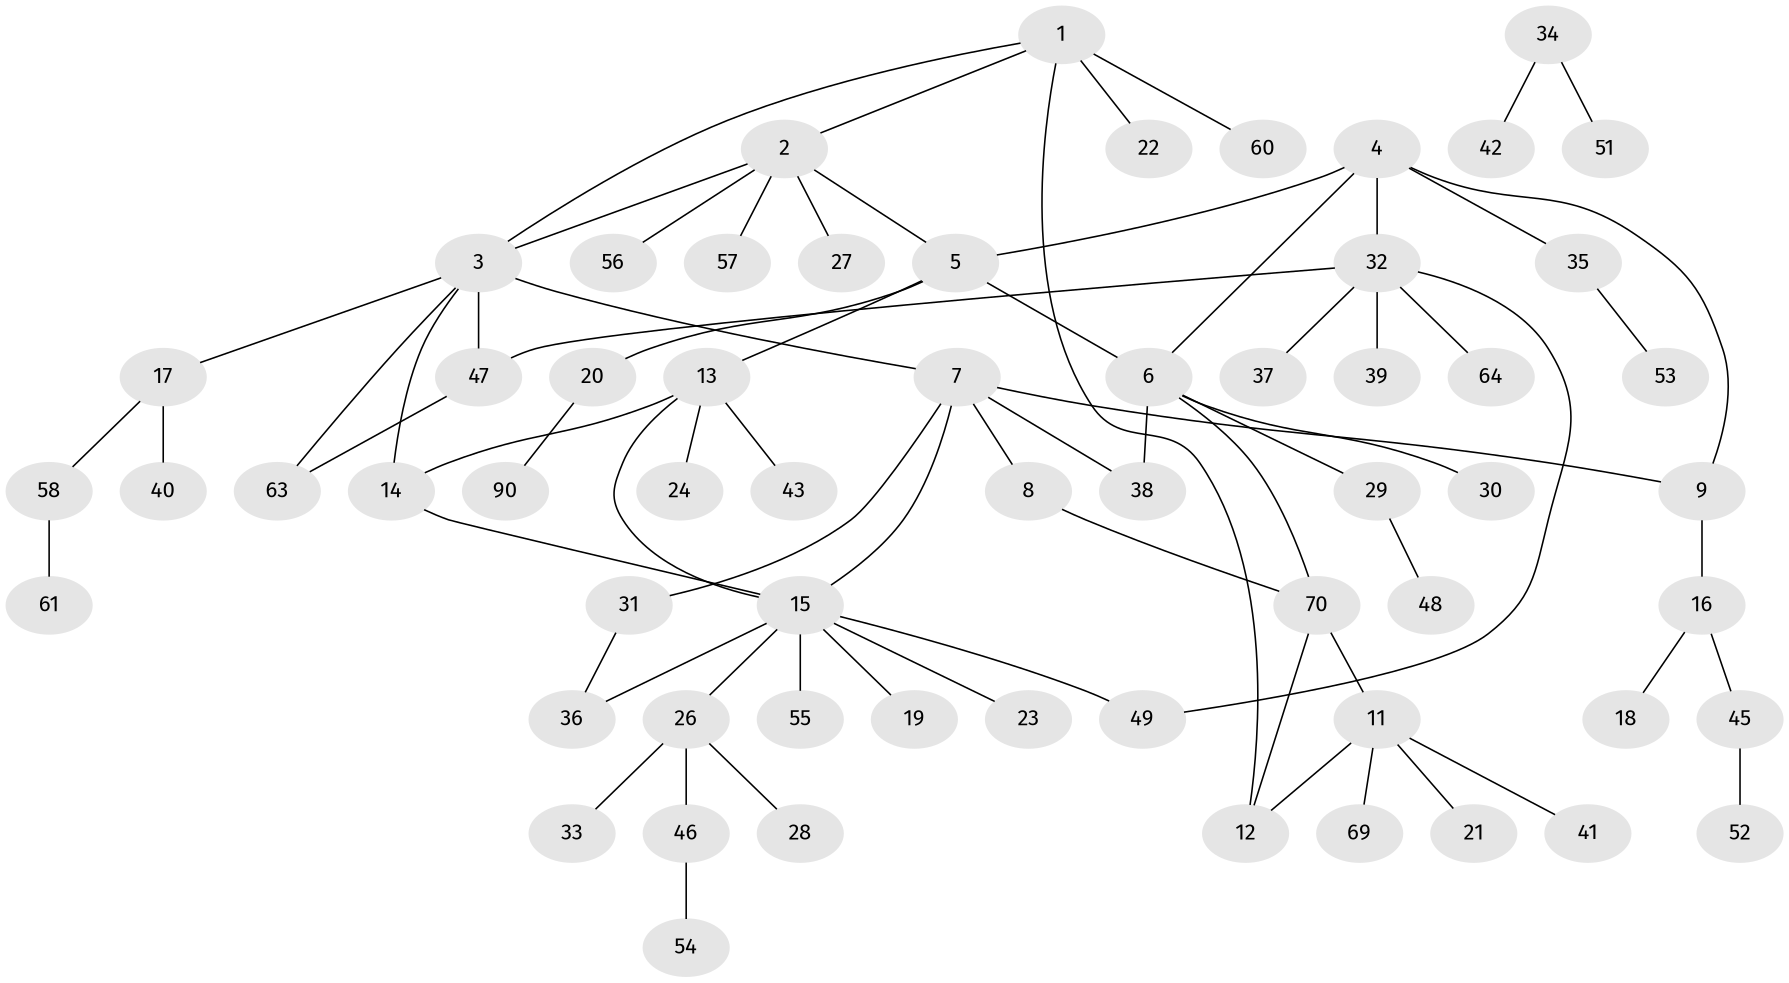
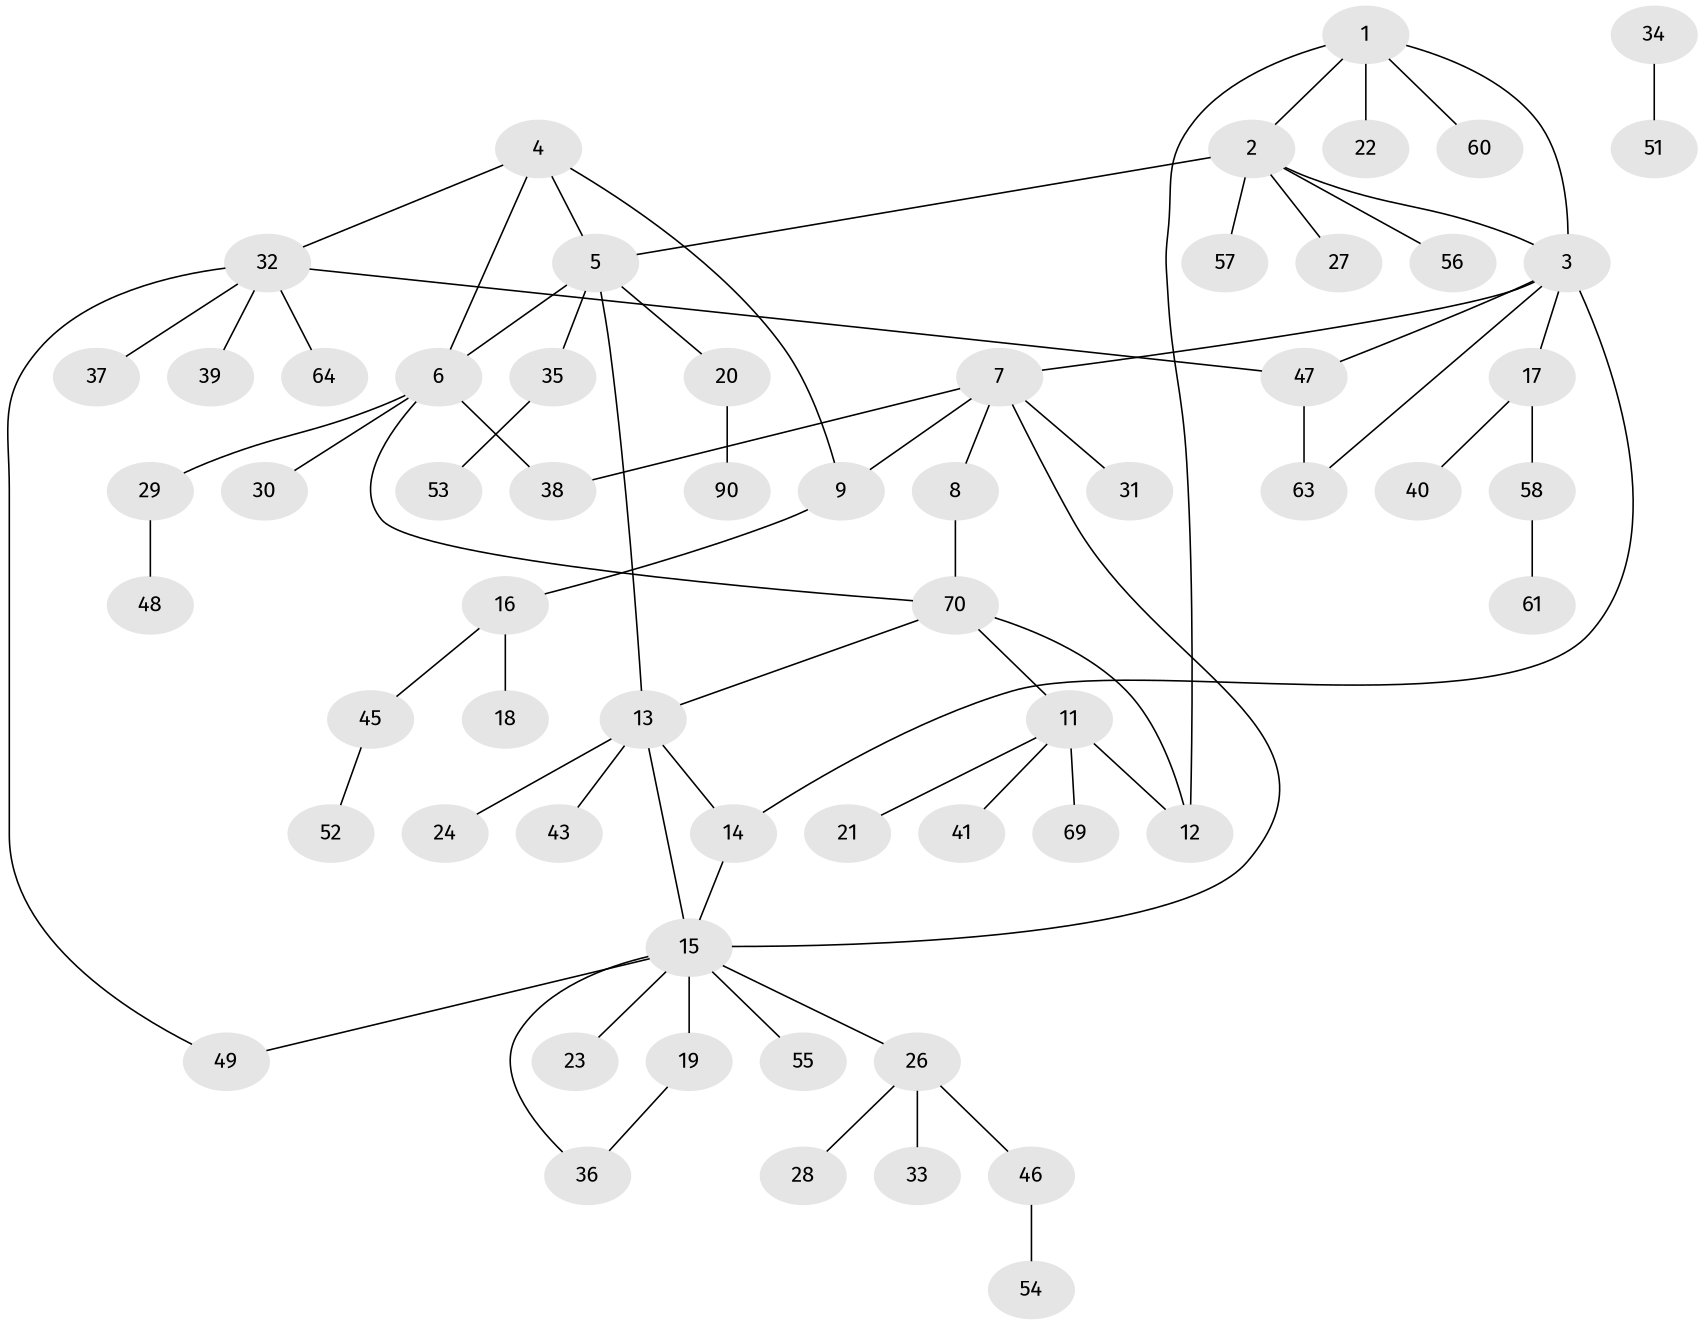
(1491, 149) -> none
(1477, 206) -> (574, 320)
(601, 662) -> (638, 1119)
none -> (799, 662)
